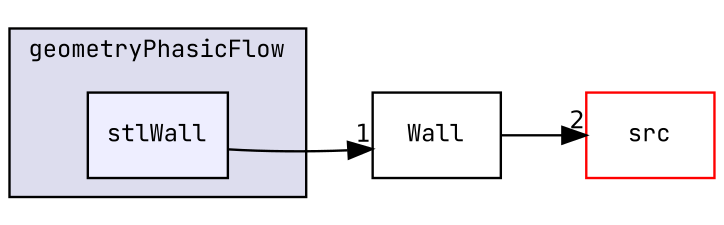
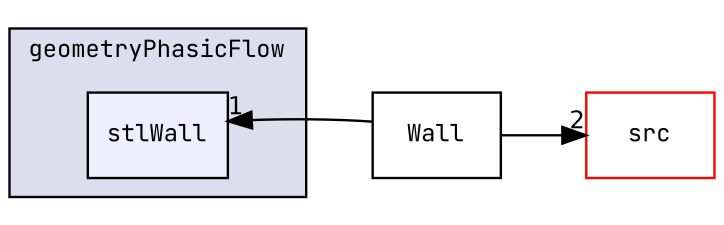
(288, 151) -> (321, 120)
